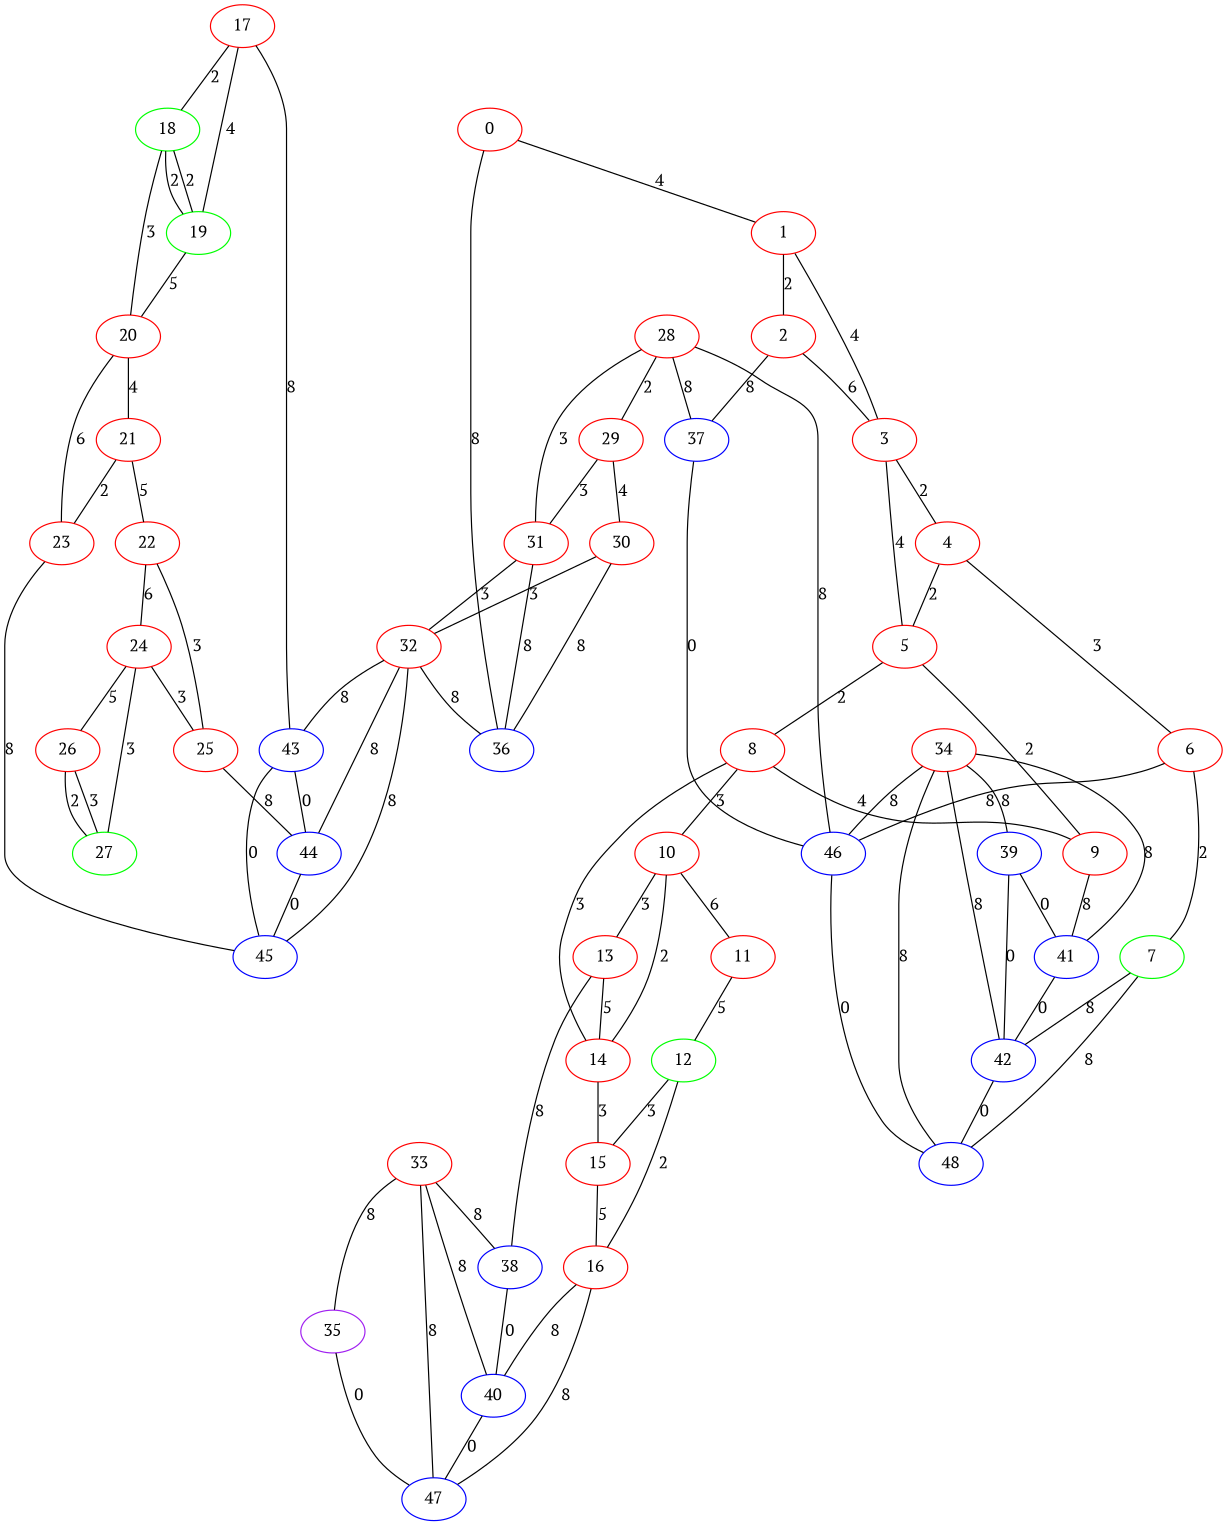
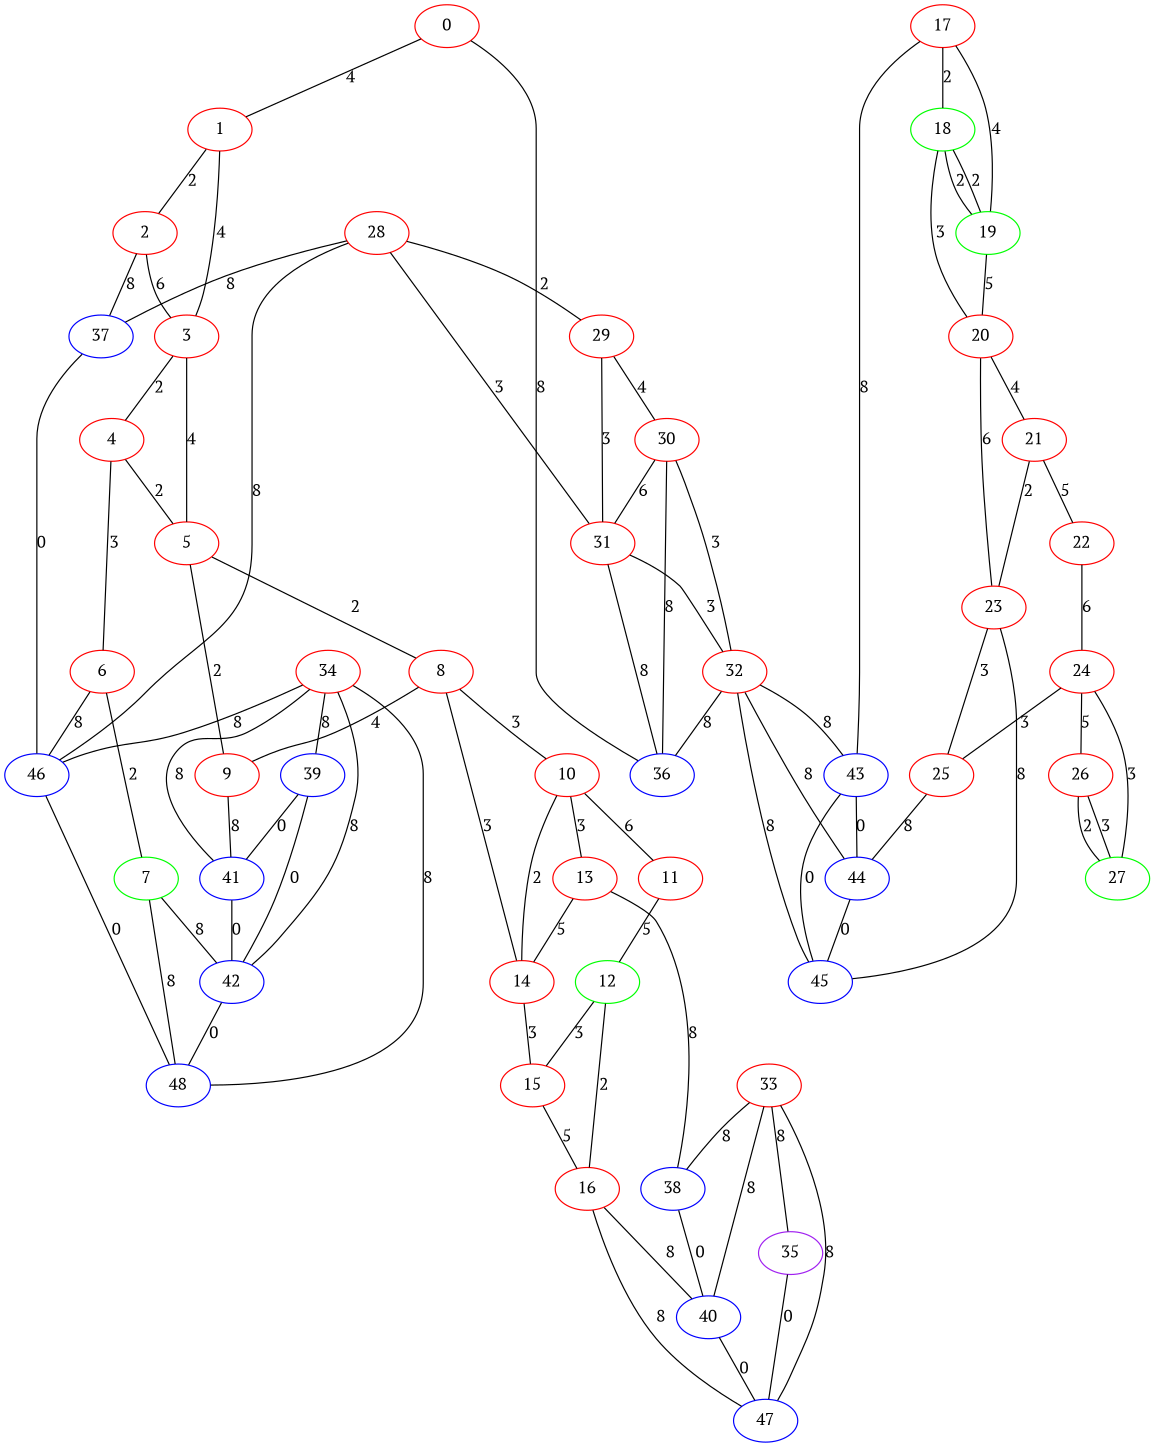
none -> (635, 492)
(187, 644) -> (968, 691)
